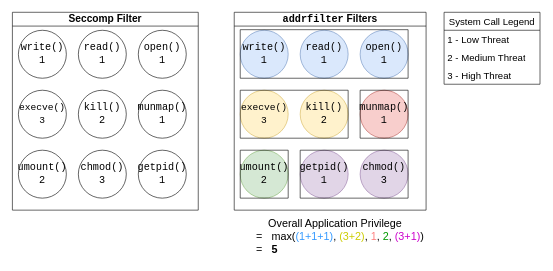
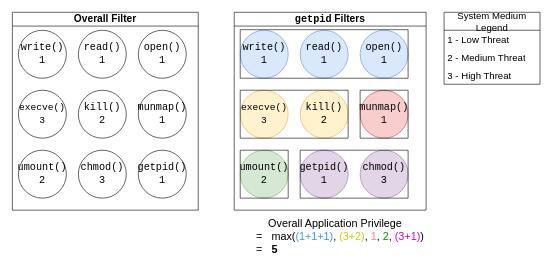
(105, 20) -> (105, 20)
(330, 20) -> (330, 20)
(492, 21) -> (492, 21)
